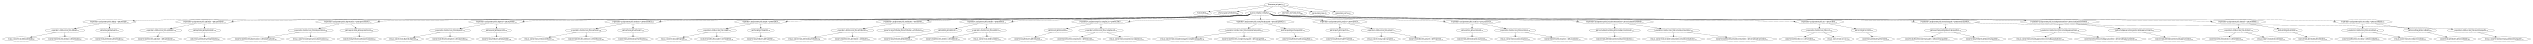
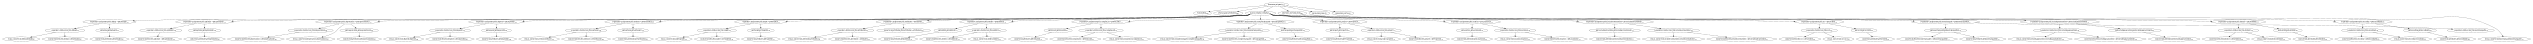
(311, 34) -> (335, 32)
(2487, 35) -> (1905, 18)
